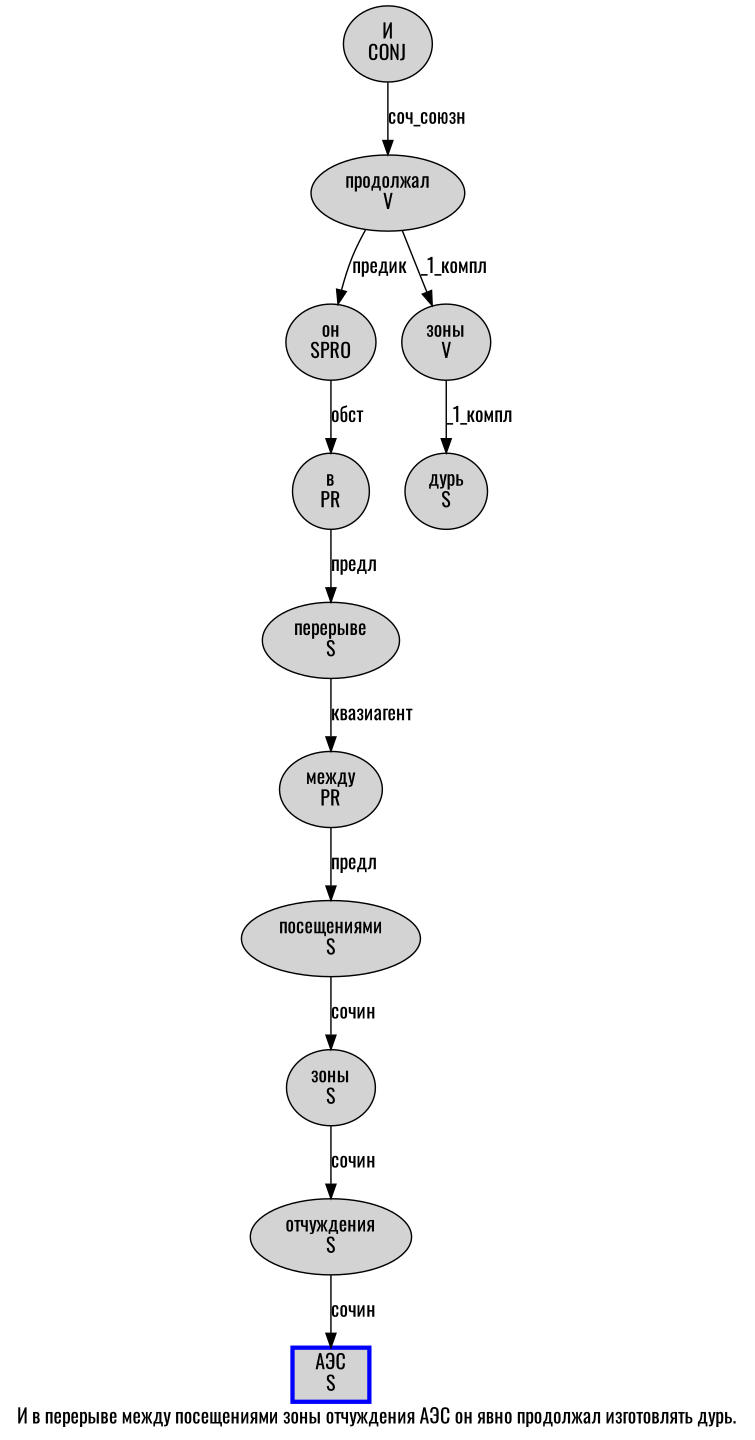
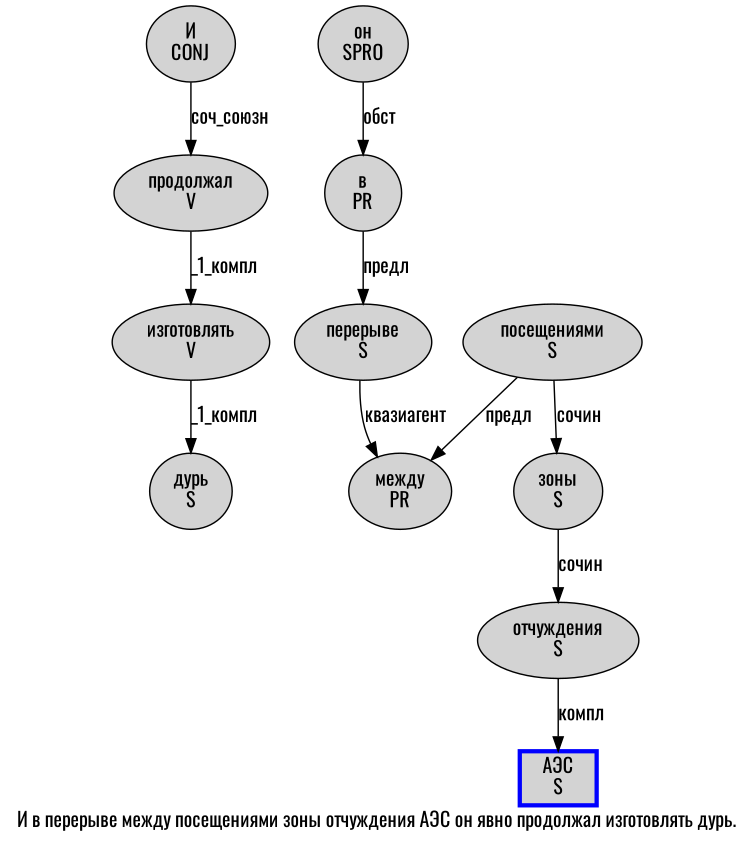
(351, 259) -> none
(446, 342) -> (191, 342)
(331, 857) -> (479, 414)
(354, 1311) -> (582, 715)
